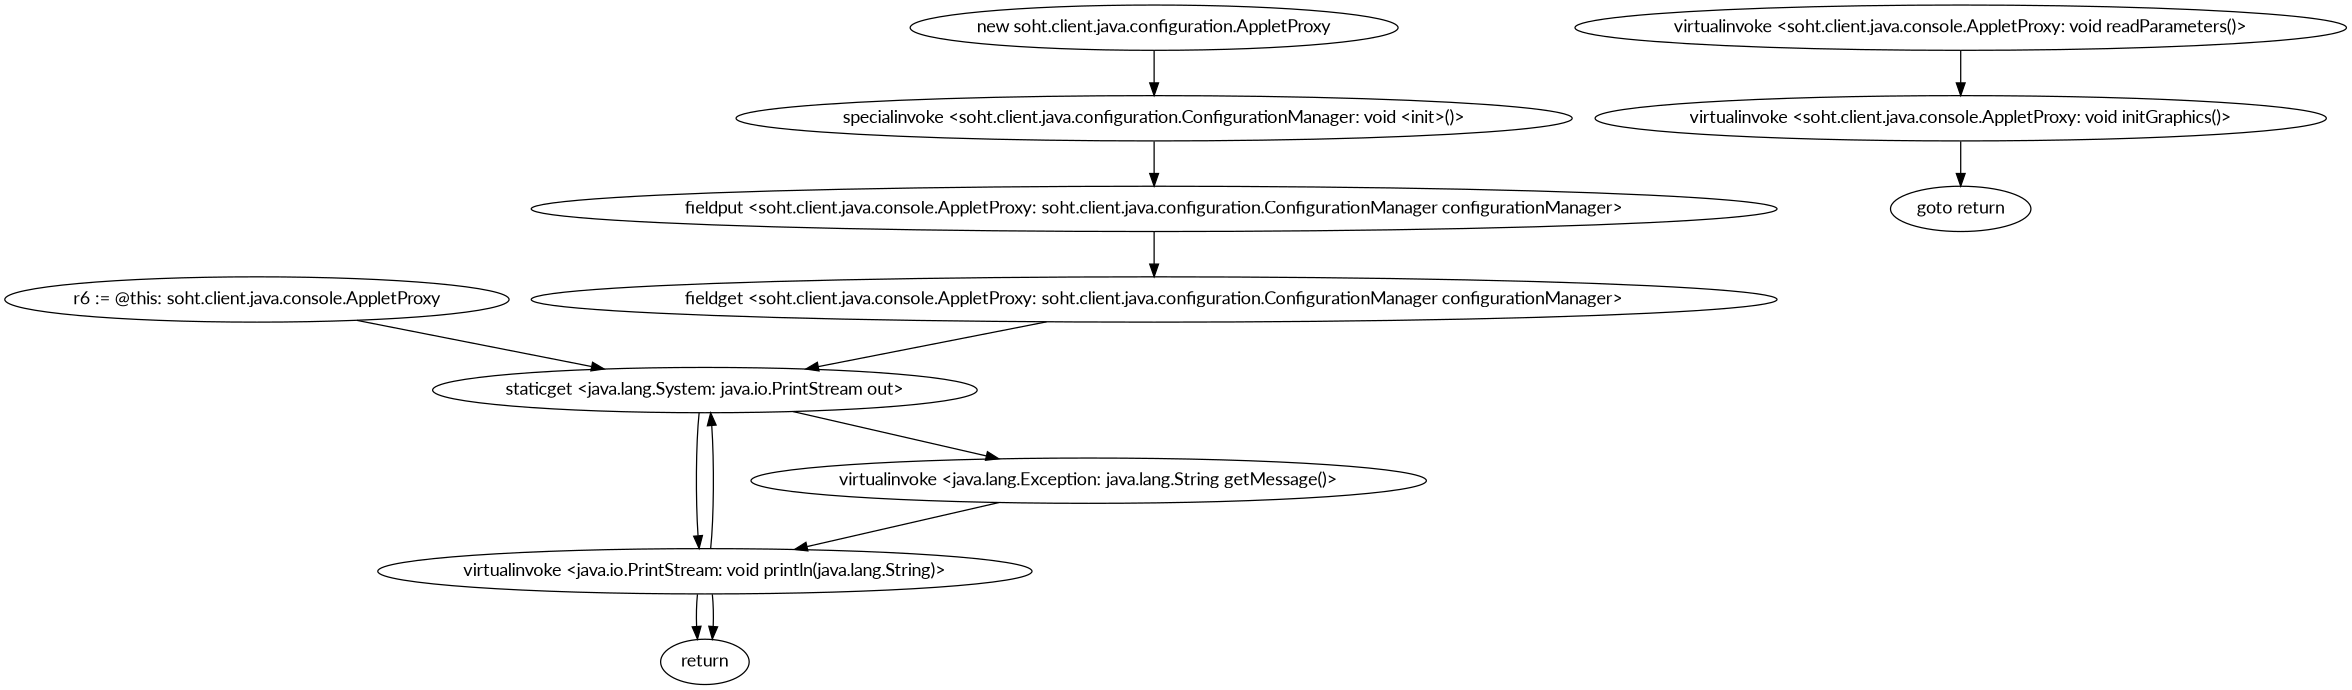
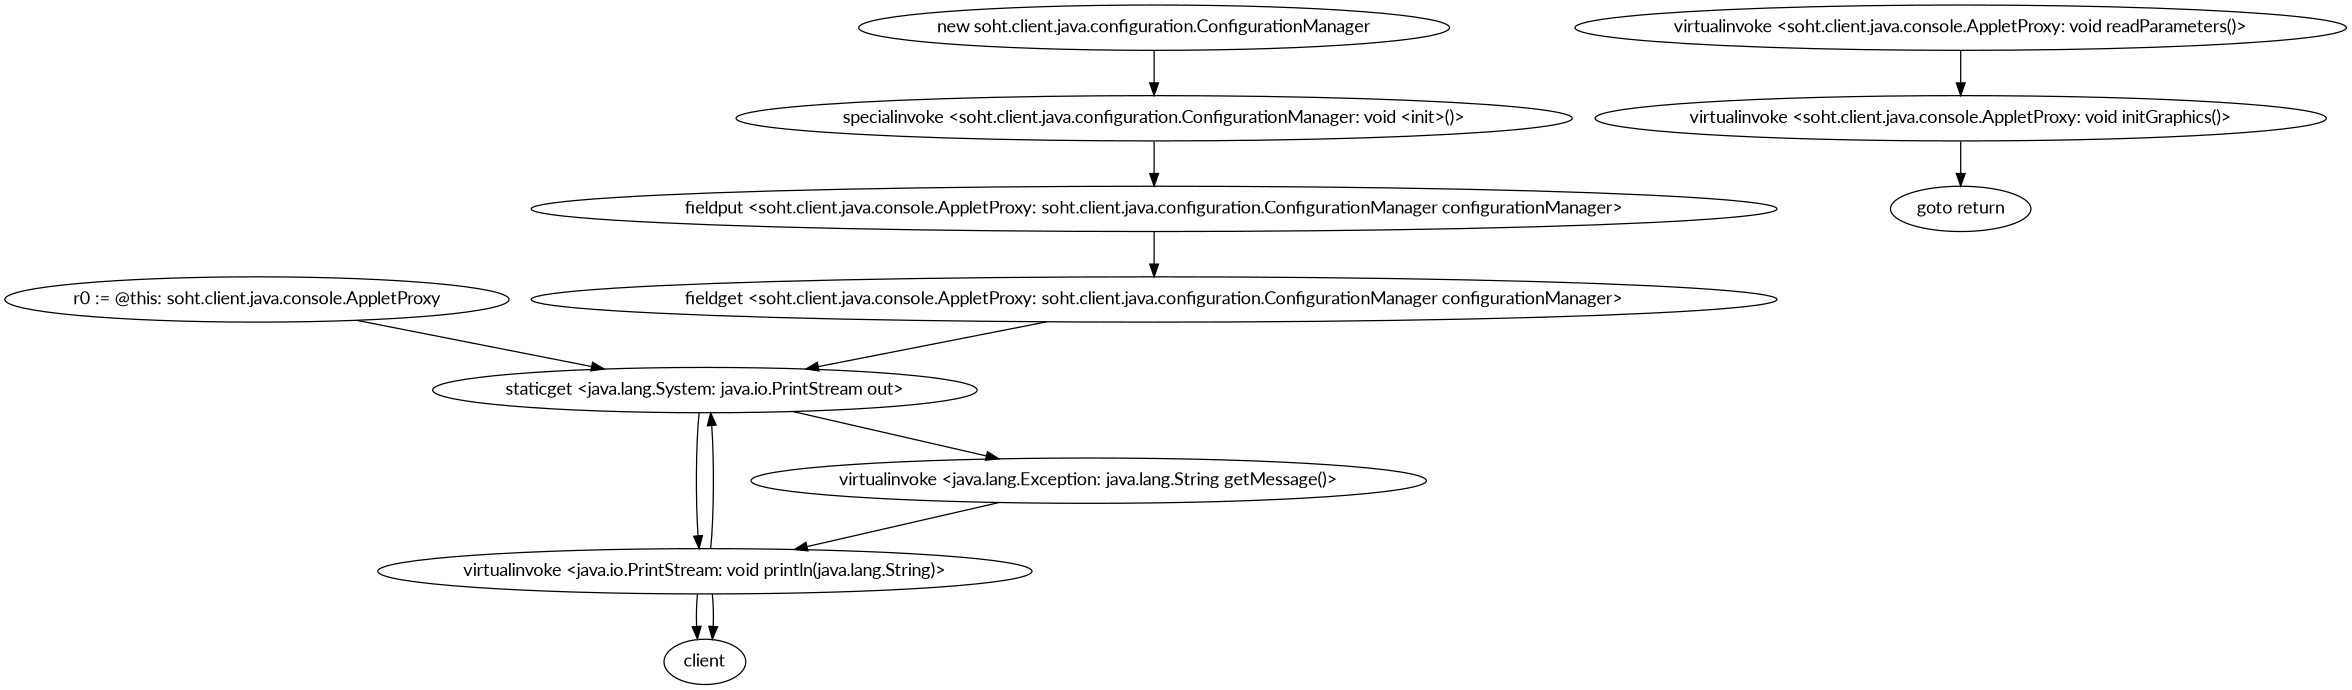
(1154, 28) -> (1154, 28)
(257, 299) -> (257, 299)
(705, 662) -> (705, 662)
